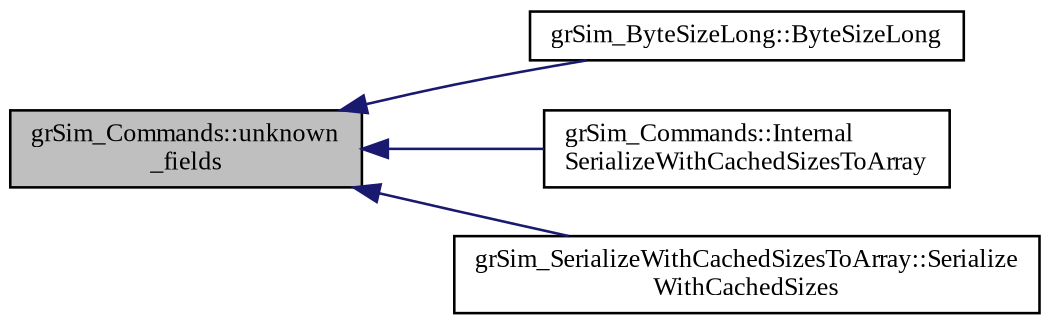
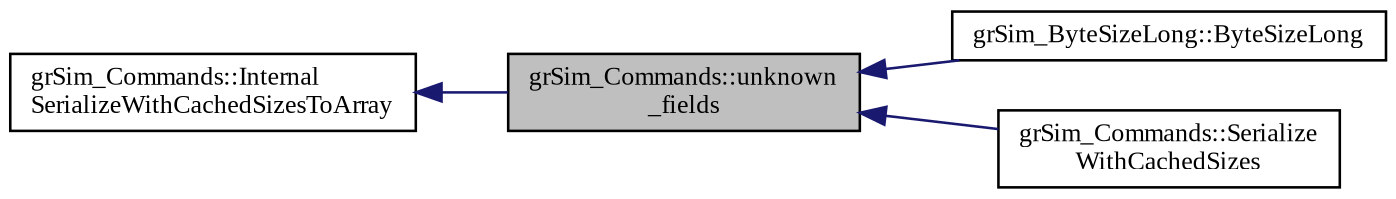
(466, 149) -> (475, 92)
(747, 275) -> (1169, 149)
